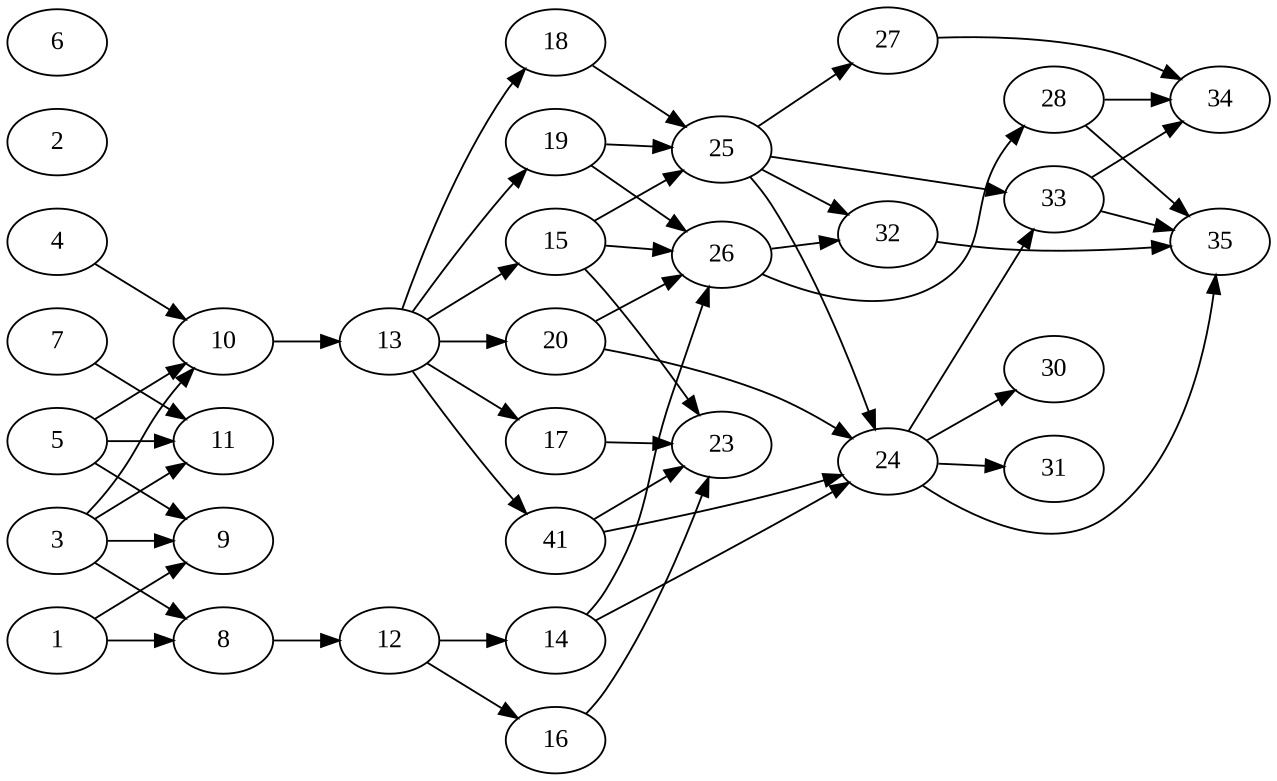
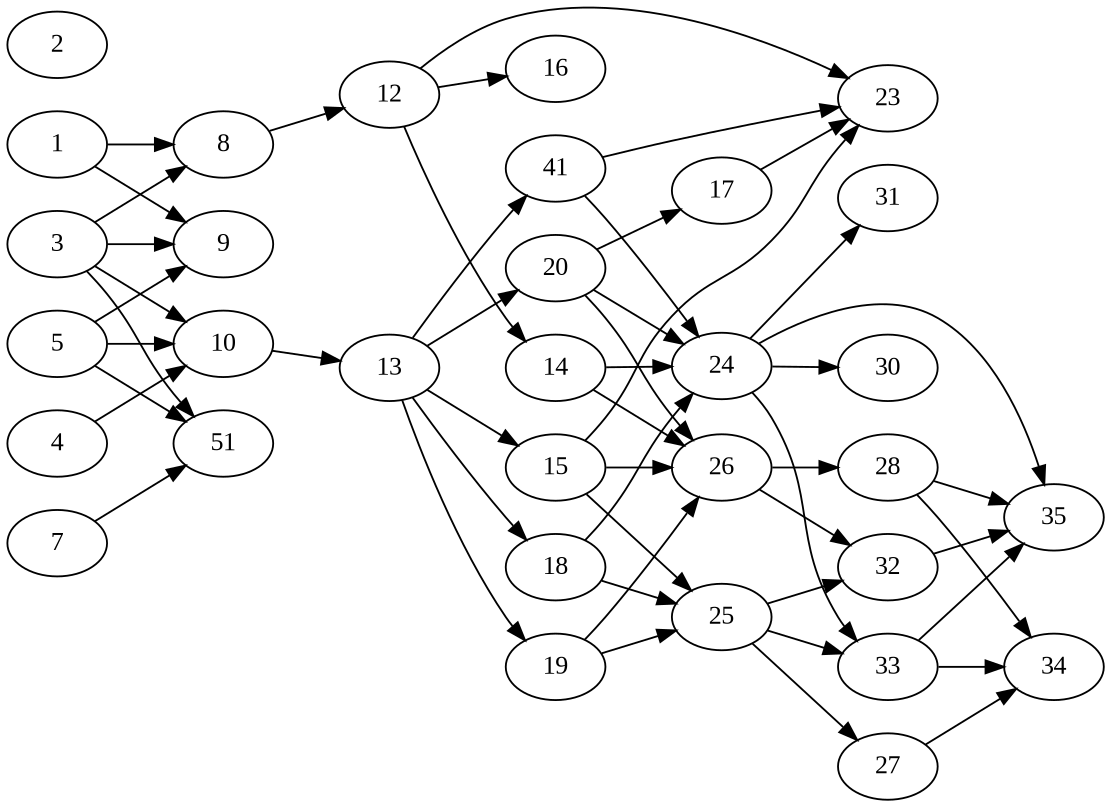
(57, 42) -> none
(812, 278) -> (632, 479)
(465, 386) -> (633, 232)
(223, 441) -> (223, 444)
(652, 609) -> (623, 10)
